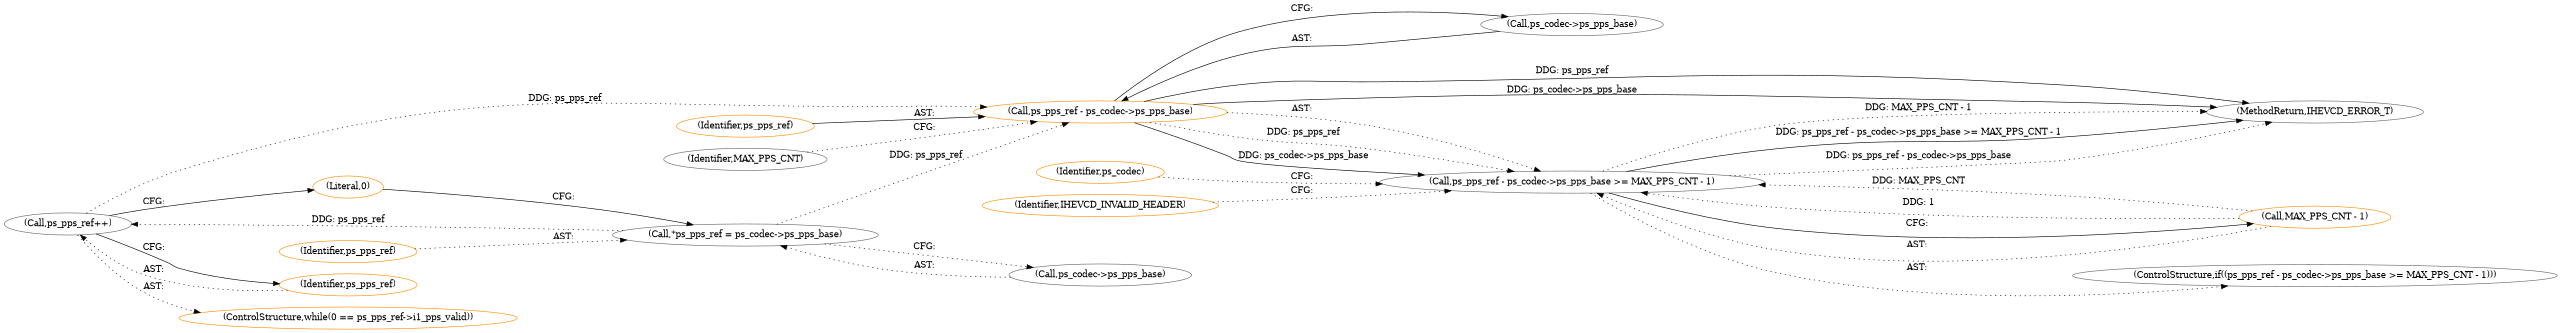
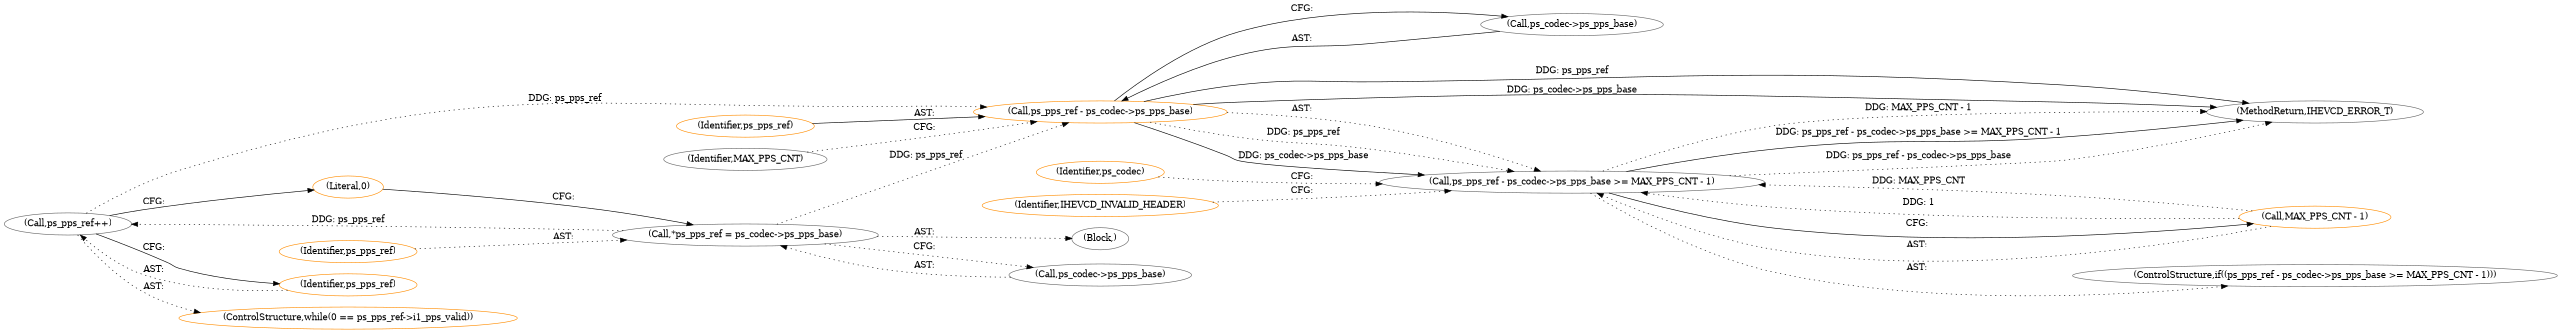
none -> (1100, 239)
